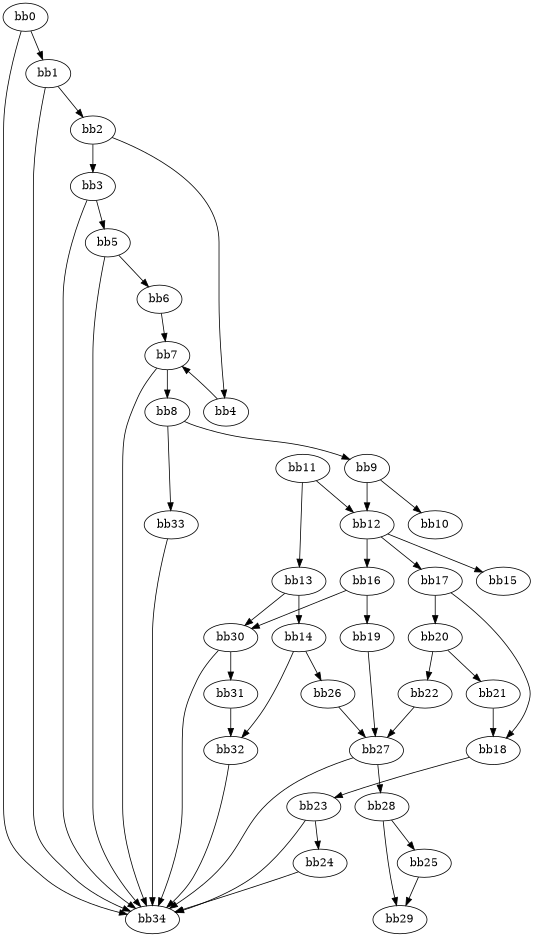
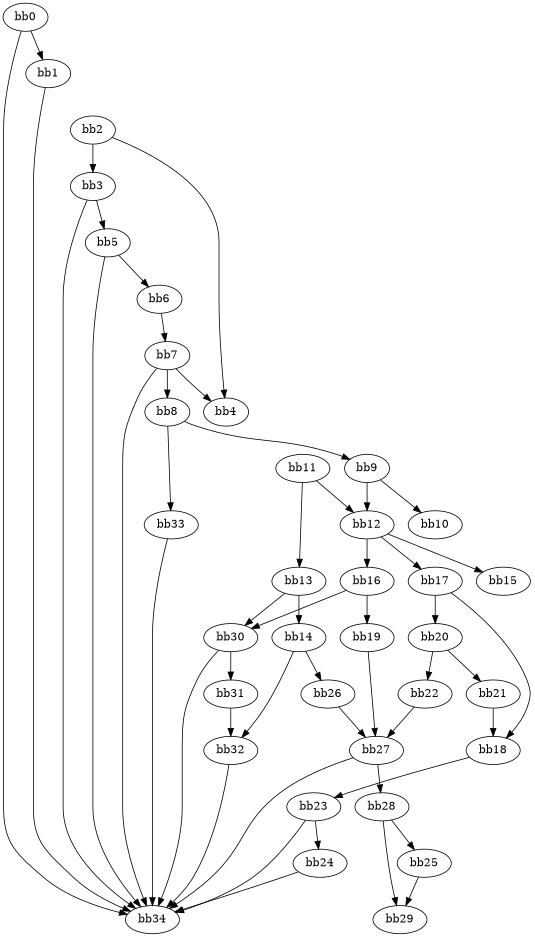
(68, 99) -> none
(203, 385) -> (190, 383)
